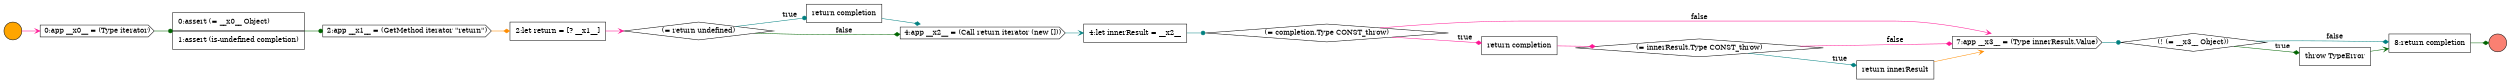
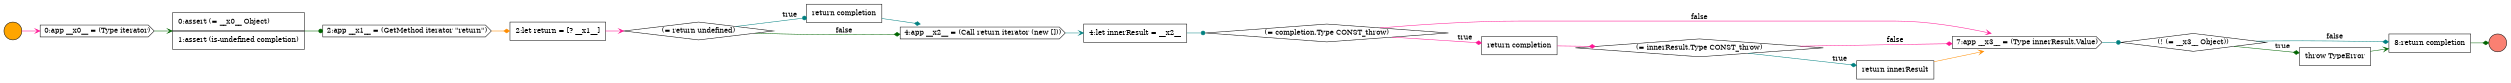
(161, 31) -> (161, 31)
